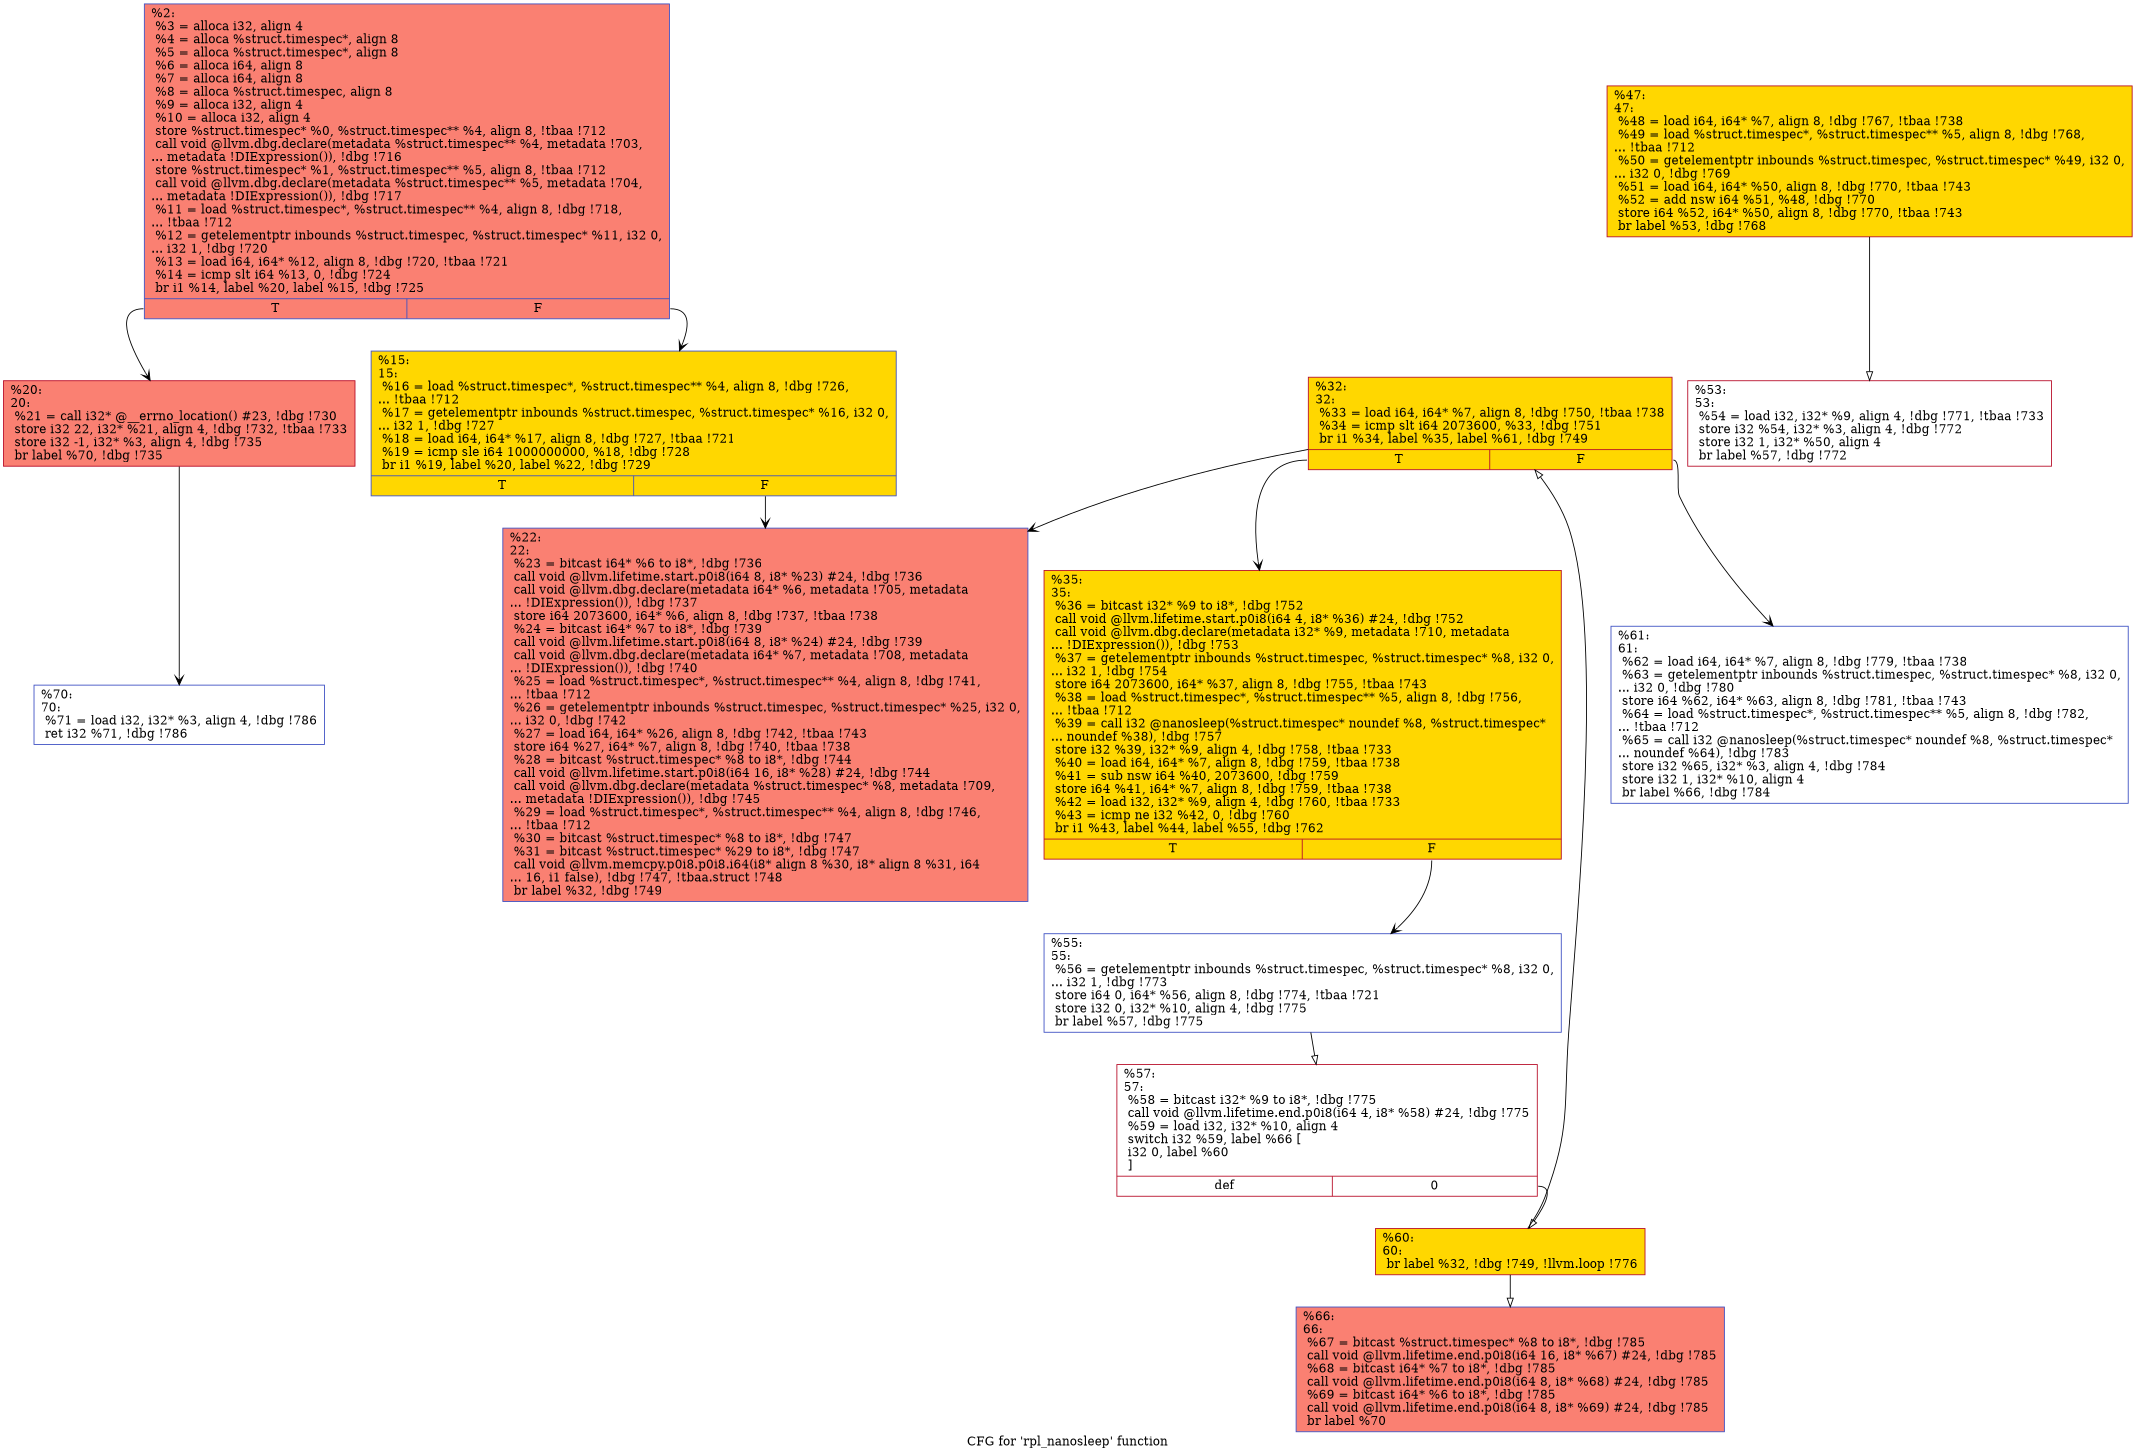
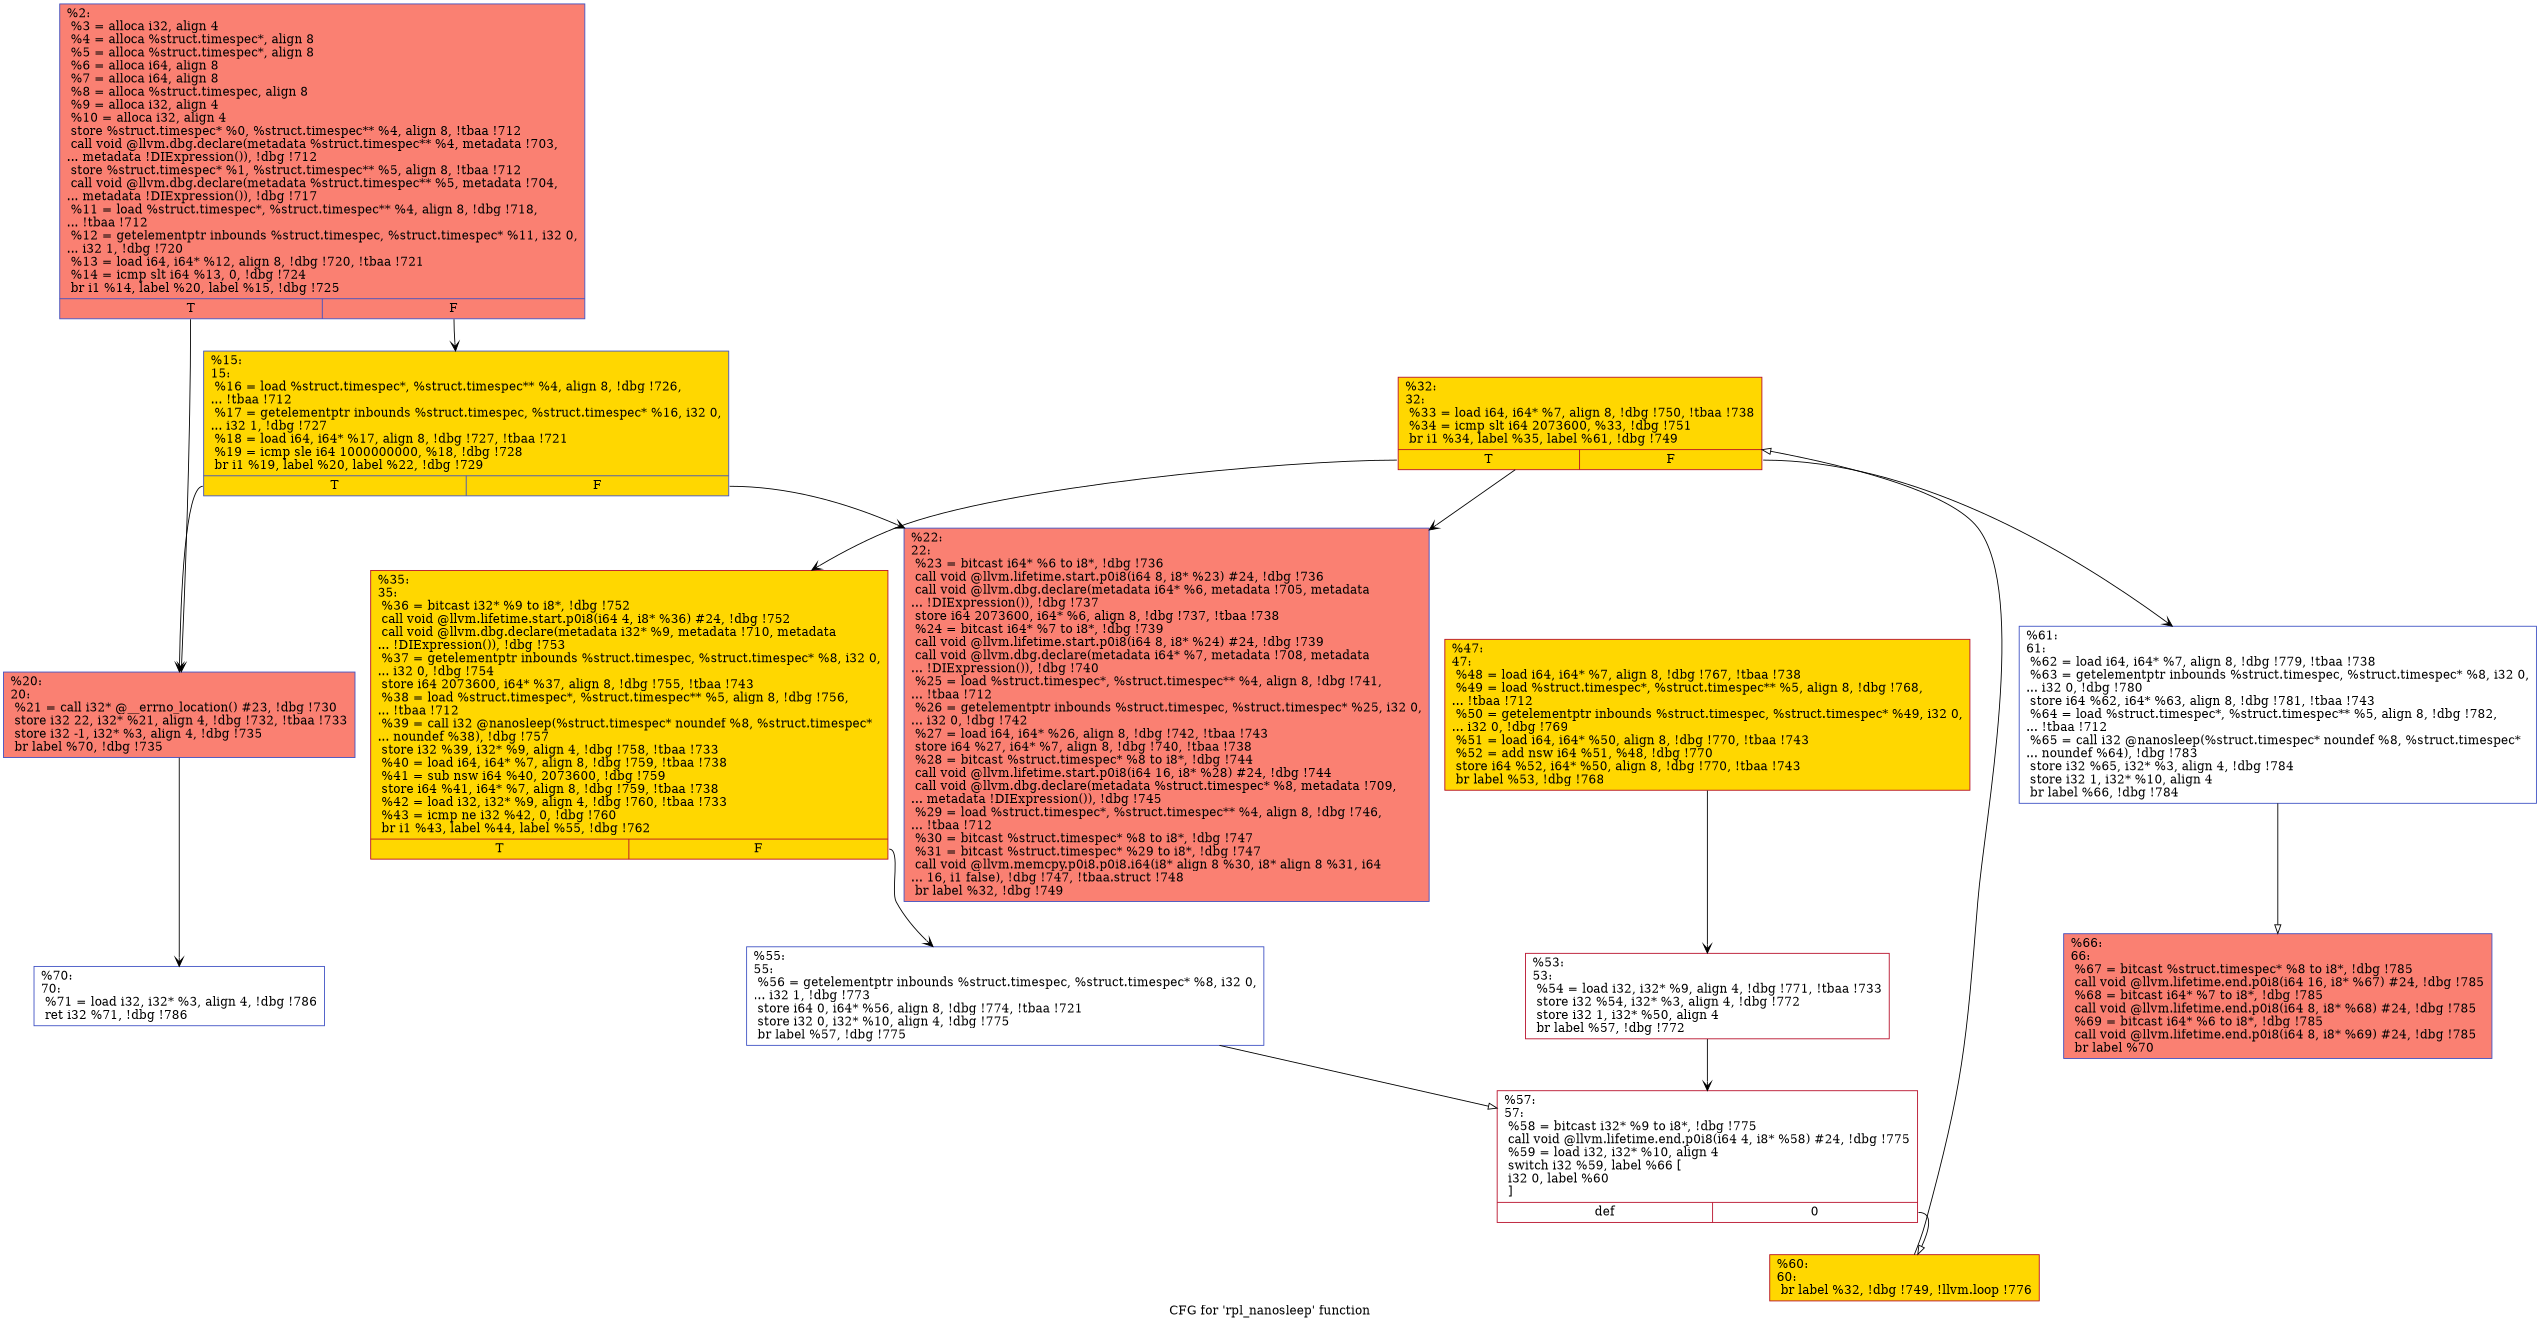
(277, 157) -> (192, 157)
(1870, 304) -> (1707, 867)
(179, 423) -> (179, 715)
none -> (183, 573)
(1109, 672) -> (436, 672)
none -> (1707, 1060)
(1510, 1286) -> (2278, 864)
